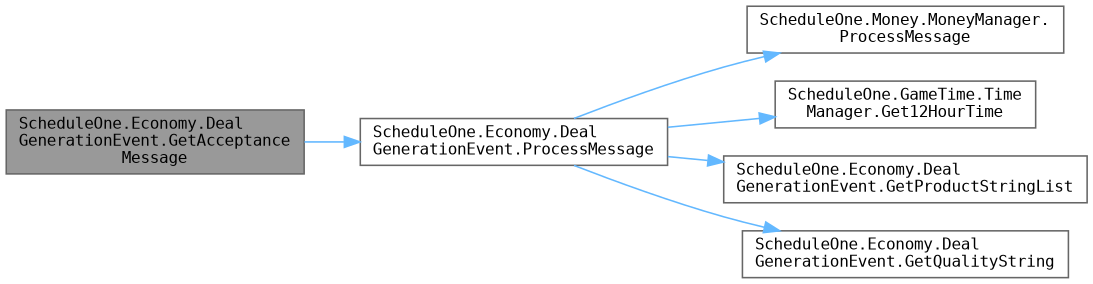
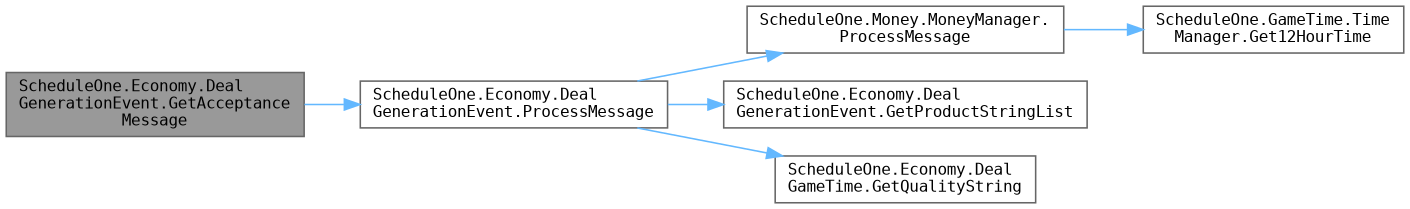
(714, 123) -> (1096, 30)
(905, 254) -> (905, 179)
